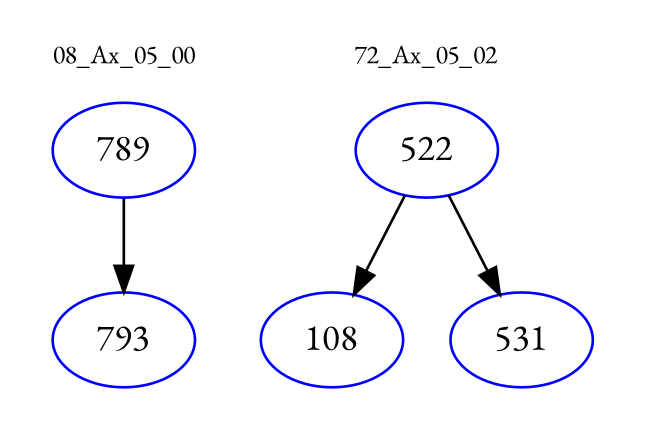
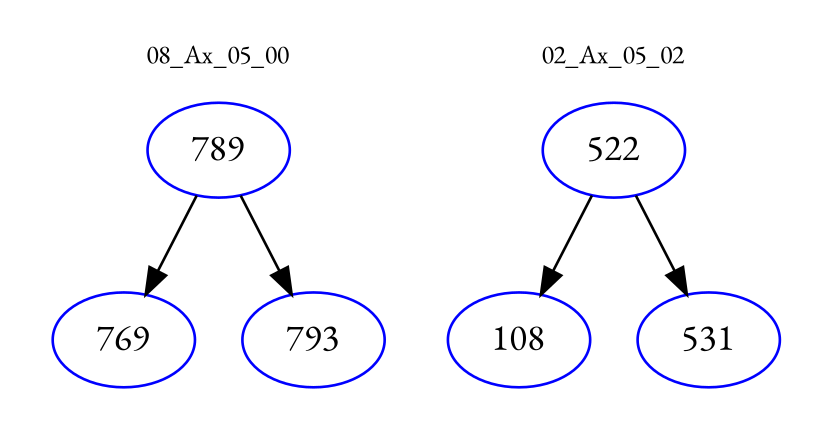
(427, 57) -> (614, 57)
none -> (124, 340)
